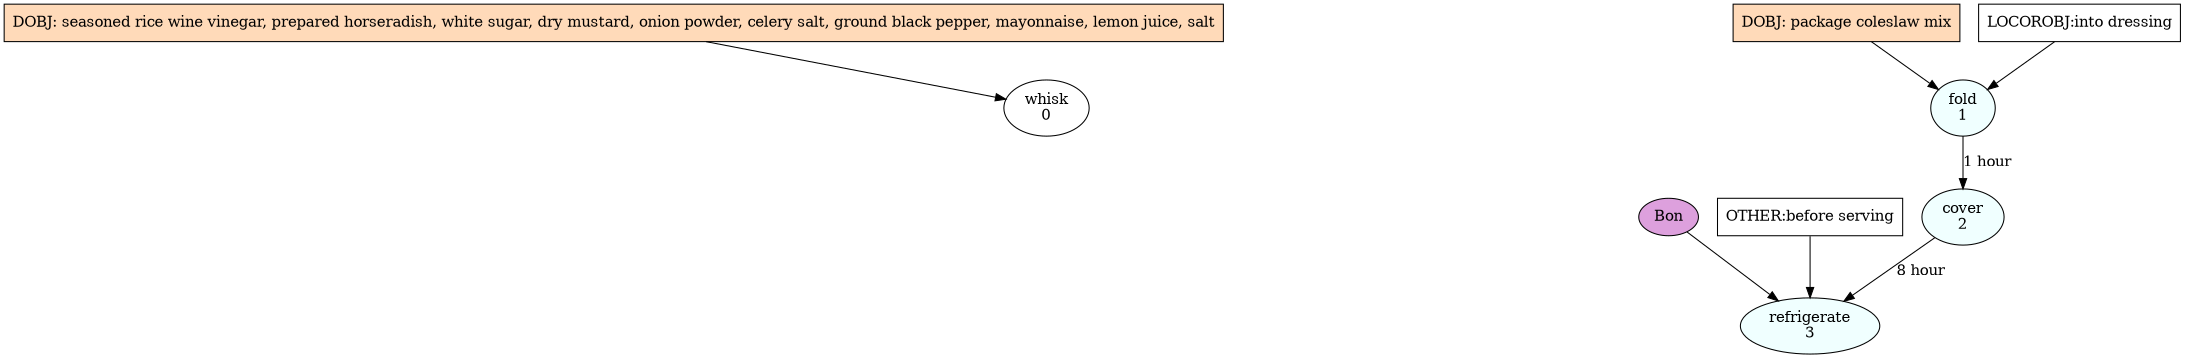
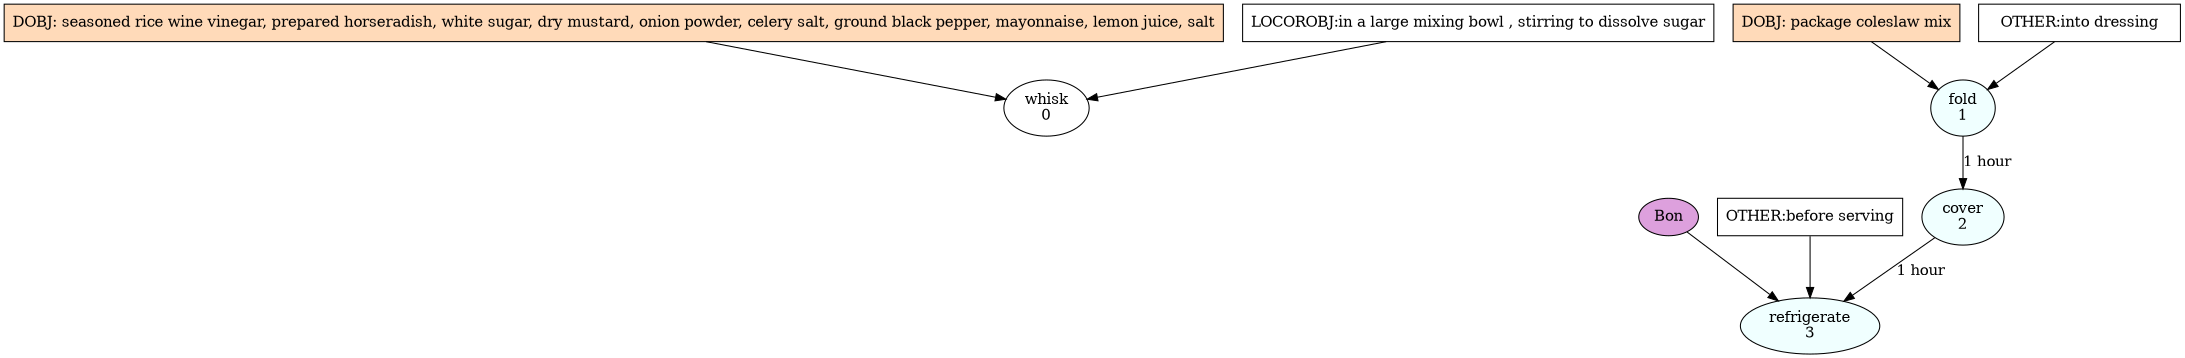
none -> (1478, 23)
(2080, 23) -> (2080, 23)
(1921, 271) -> (1921, 271)
